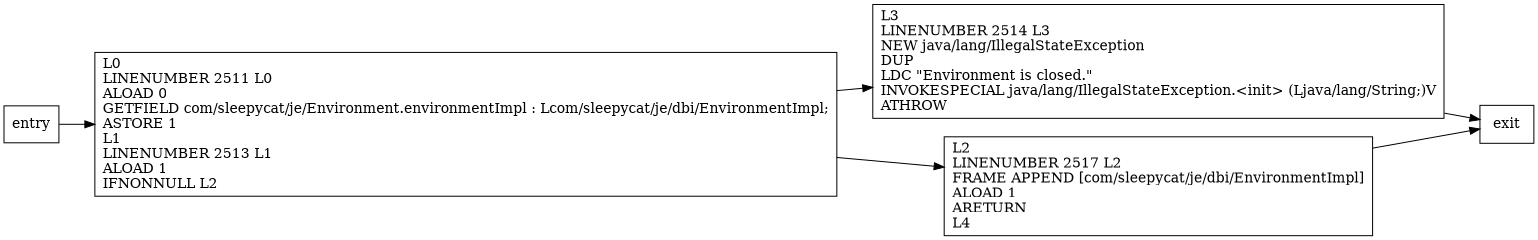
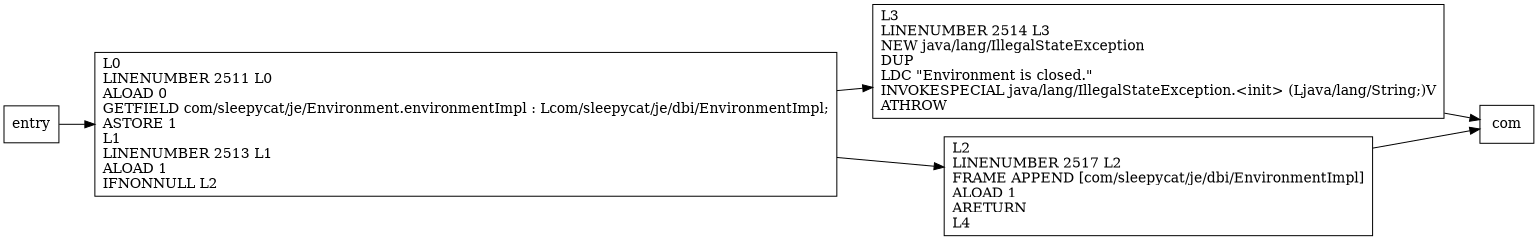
(1507, 124) -> (1507, 124)
